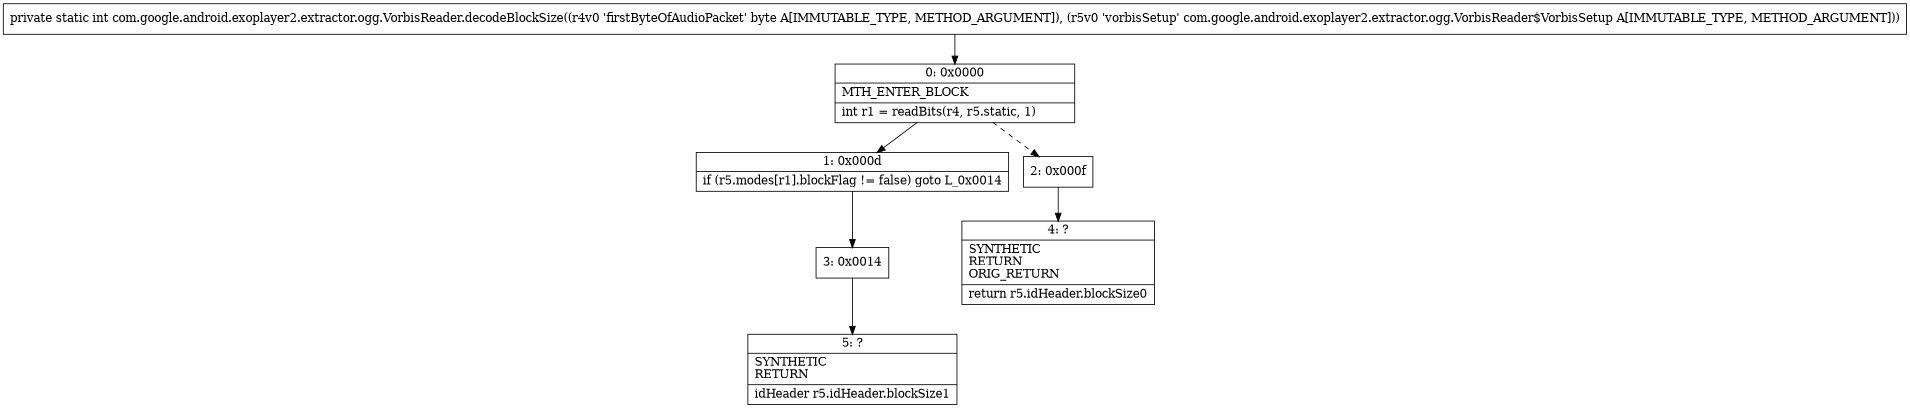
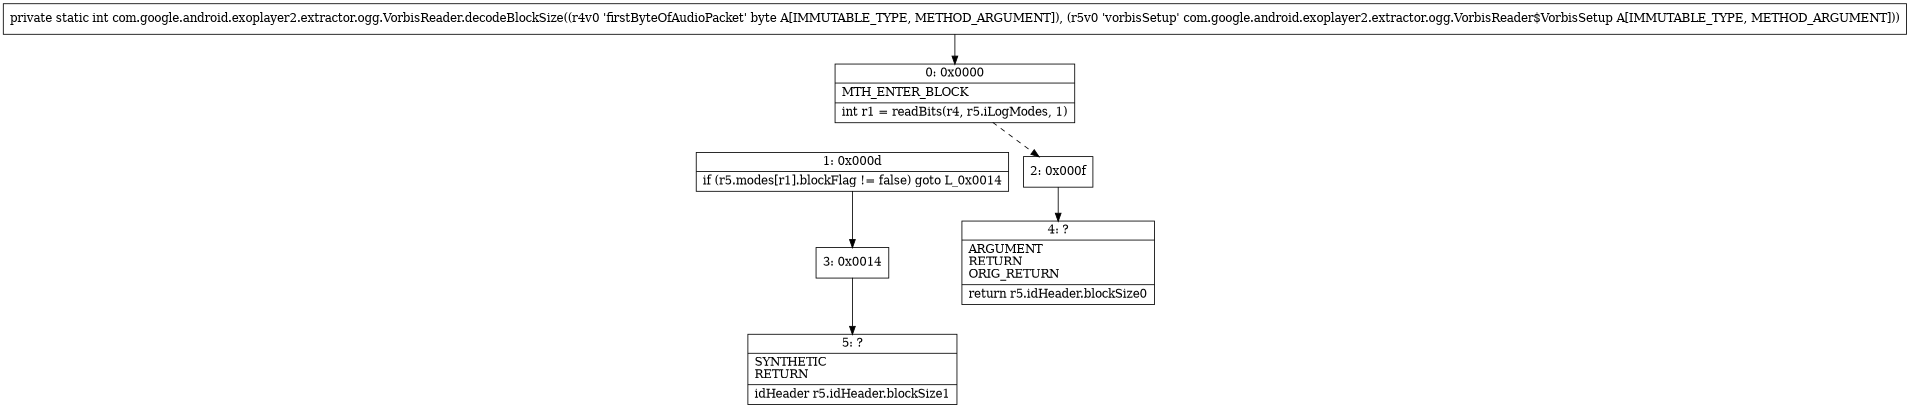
(939, 112) -> (955, 112)
(900, 135) -> none
(1005, 250) -> (1006, 250)
